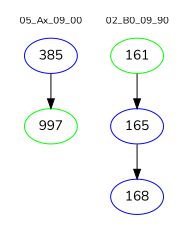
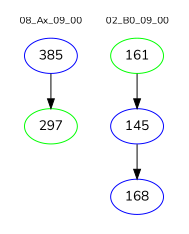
(51, 21) -> (51, 21)
(138, 21) -> (138, 21)
(51, 126) -> (51, 126)
(137, 126) -> (137, 126)
